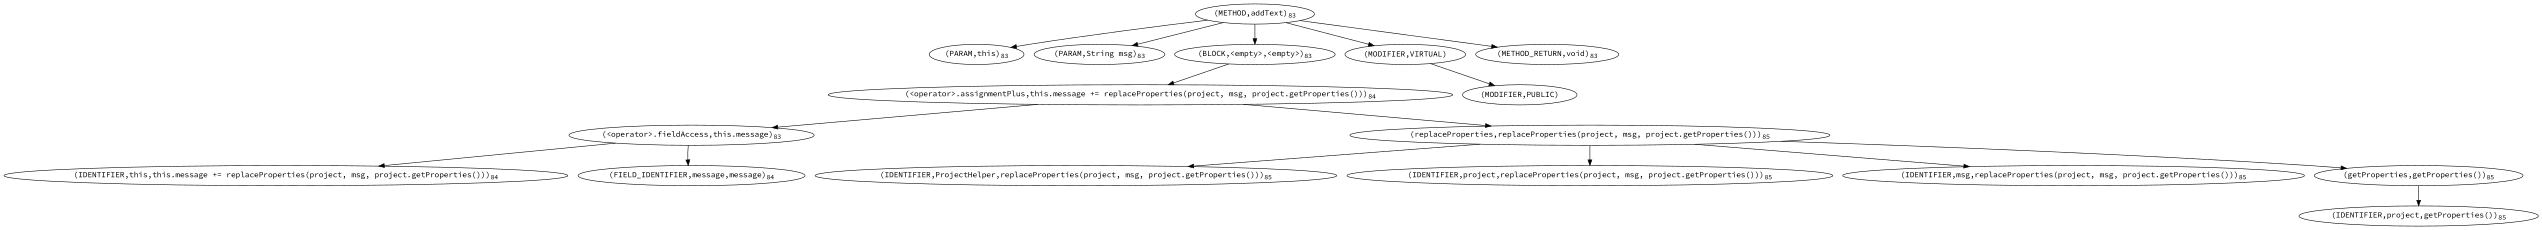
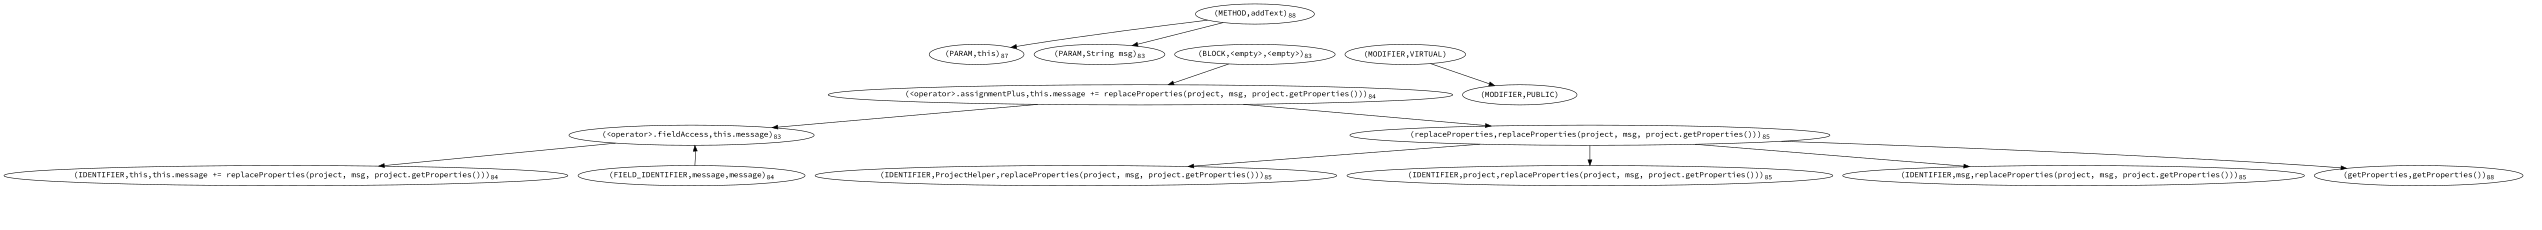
(1292, 13) -> (1292, 13)
(1255, 31) -> none
(1327, 33) -> none
(1005, 54) -> (1005, 54)
(1547, 54) -> none
(688, 153) -> (695, 158)
(2490, 175) -> (2490, 175)
(2419, 216) -> none
